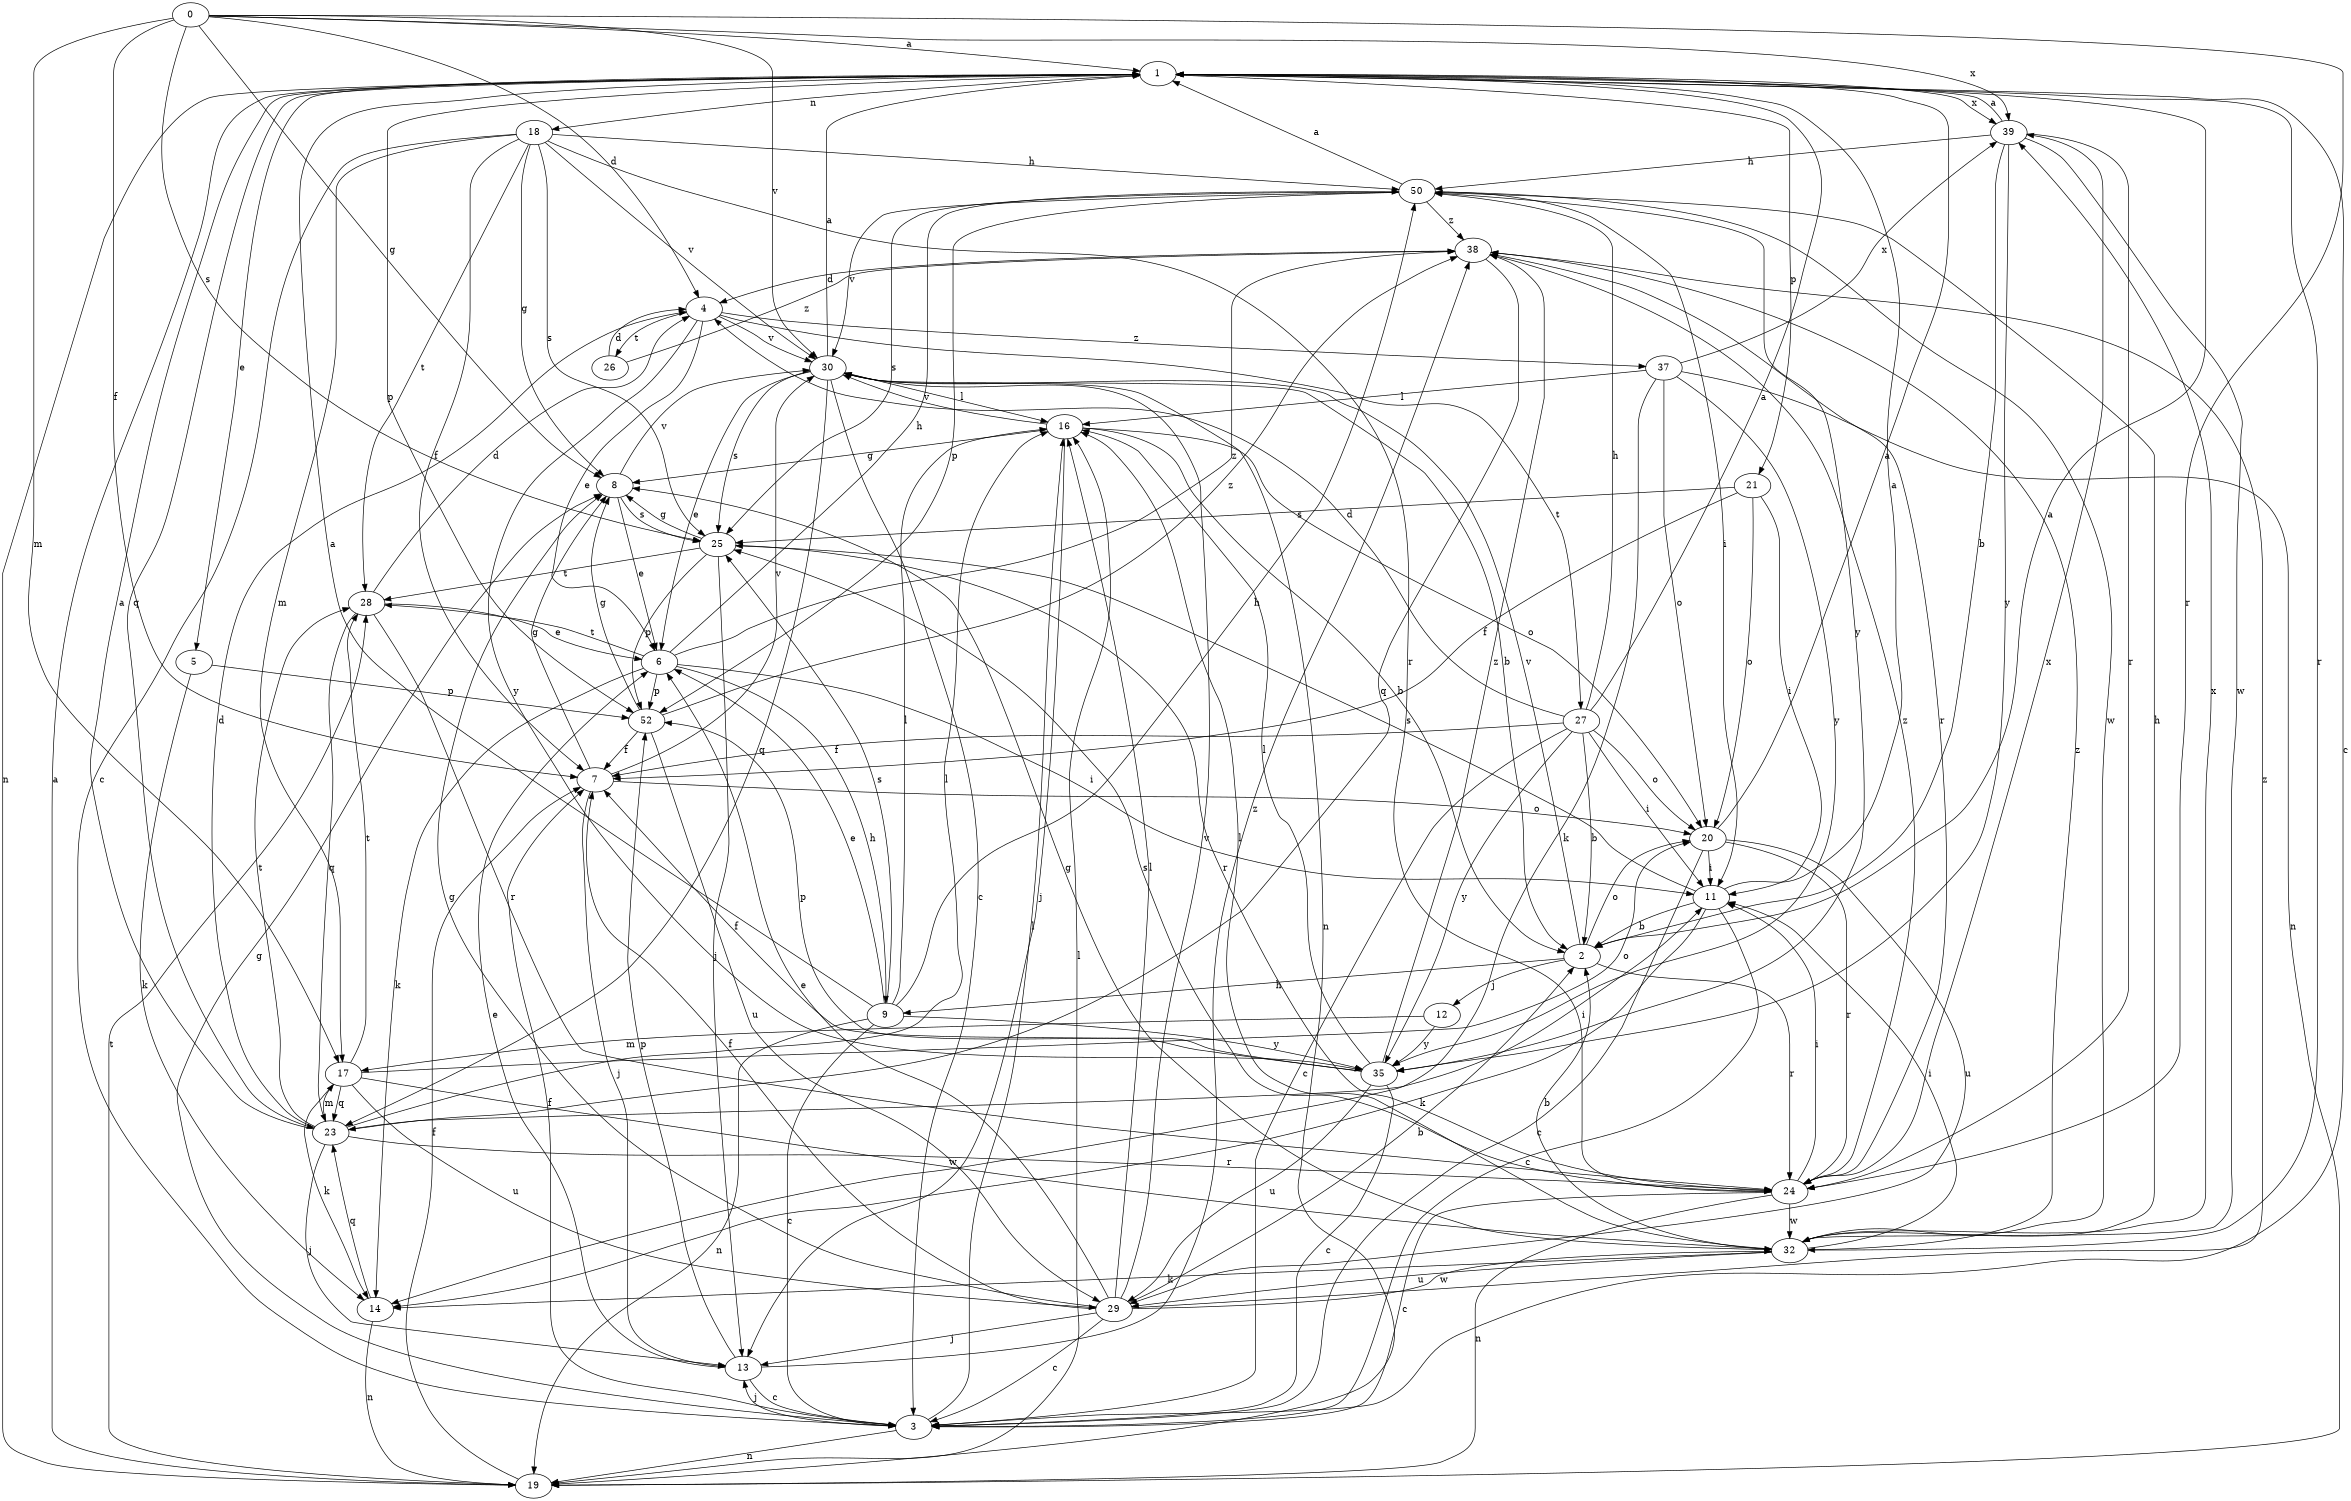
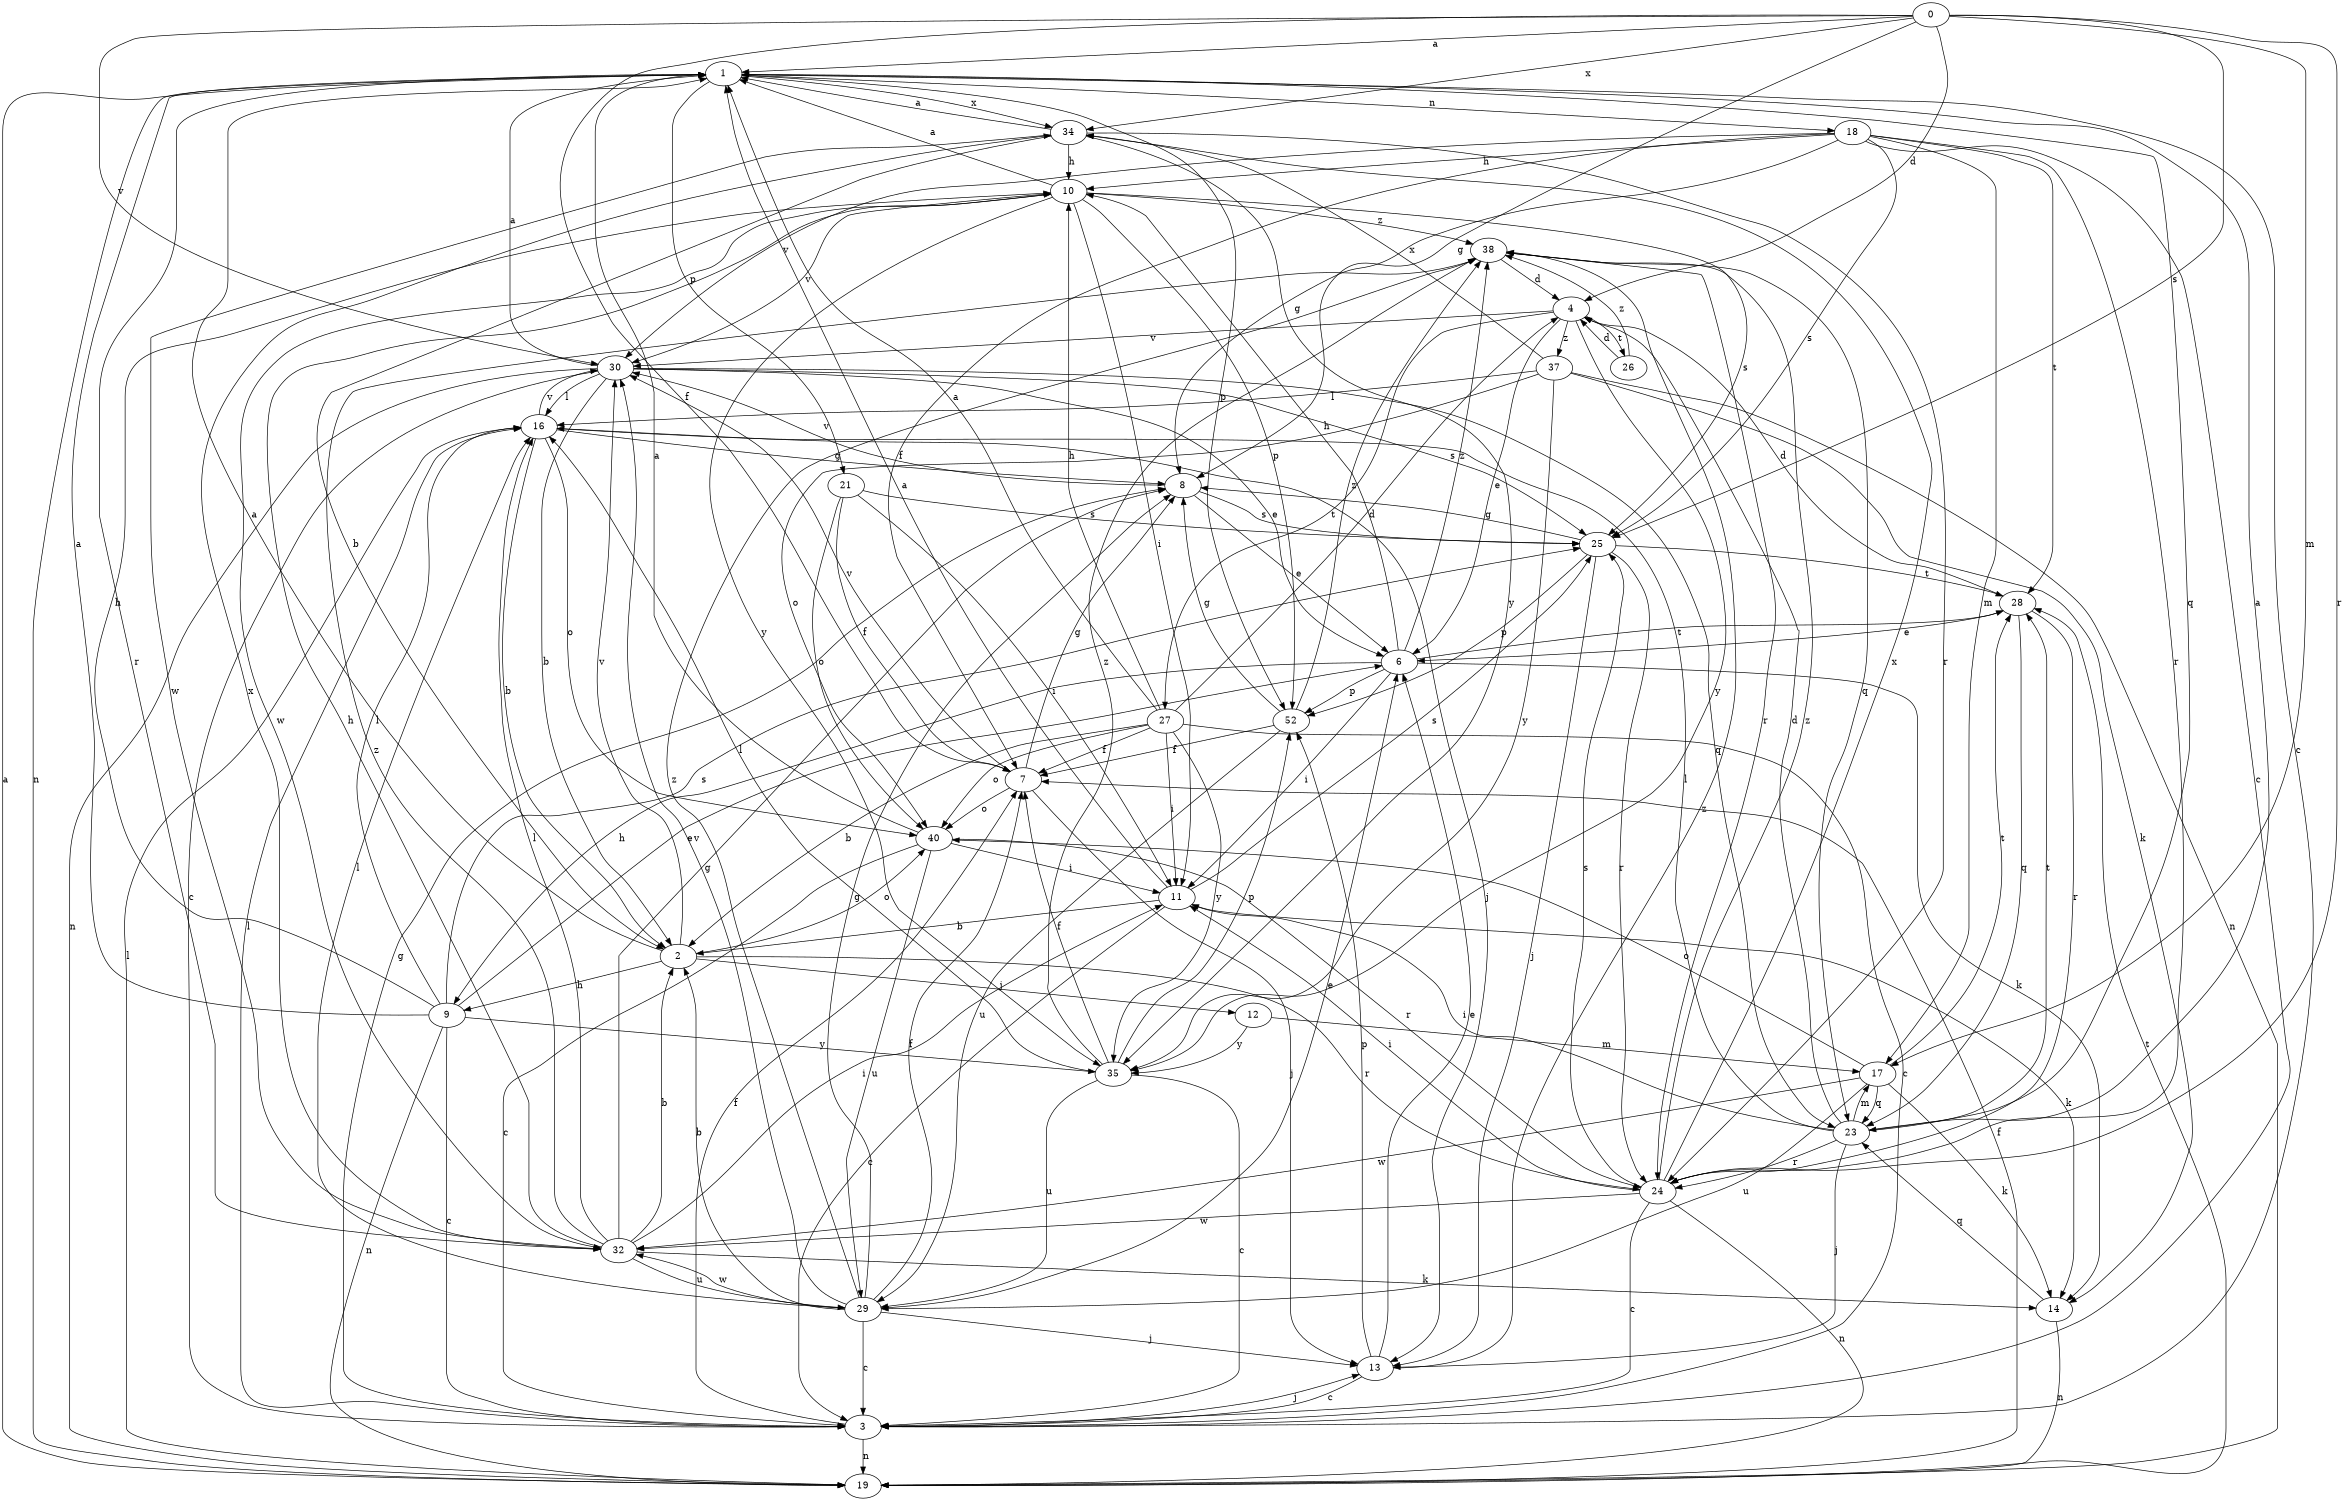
(2009, 133) -> (1069, 133)
(1417, 191) -> (1069, 191)
(194, 662) -> none
(1708, 839) -> (934, 839)
